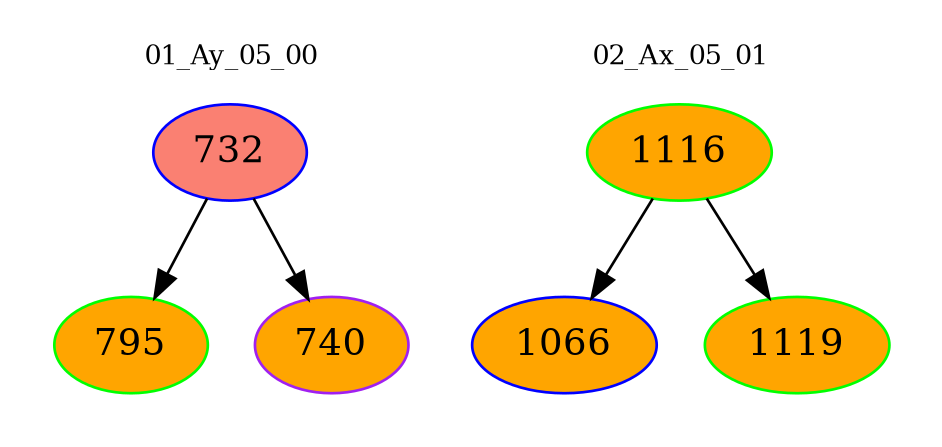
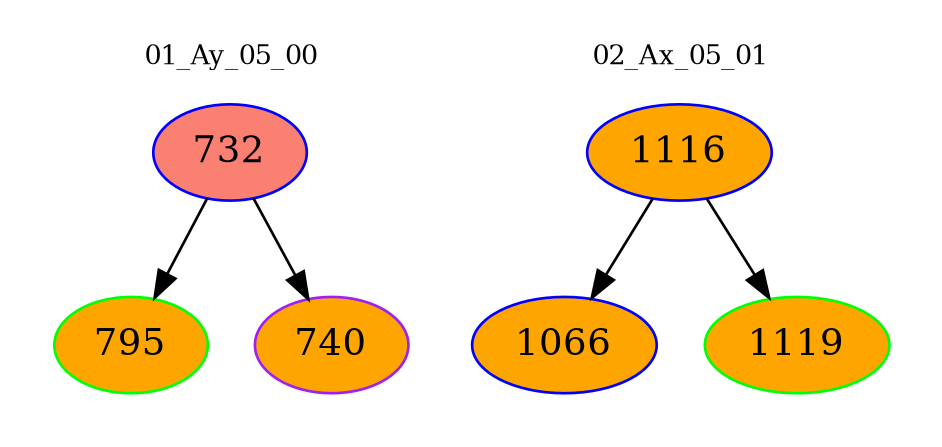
(679, 152) -> (679, 152)
